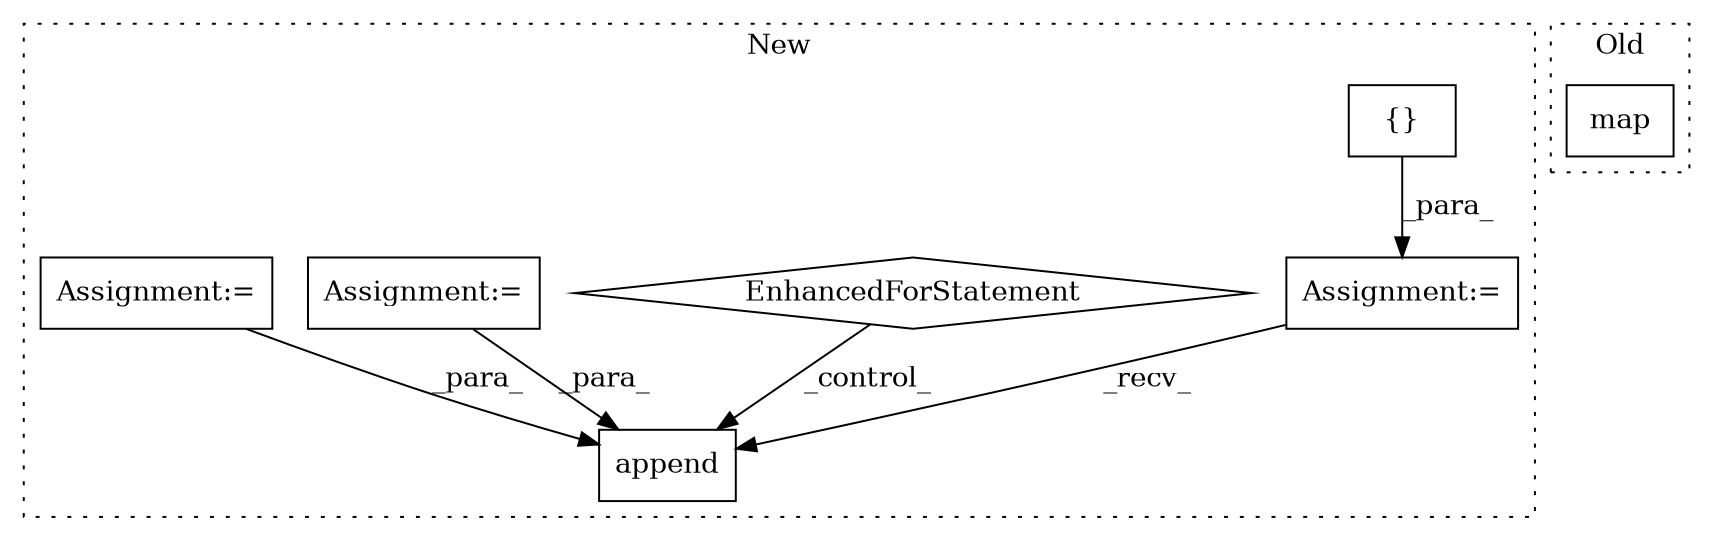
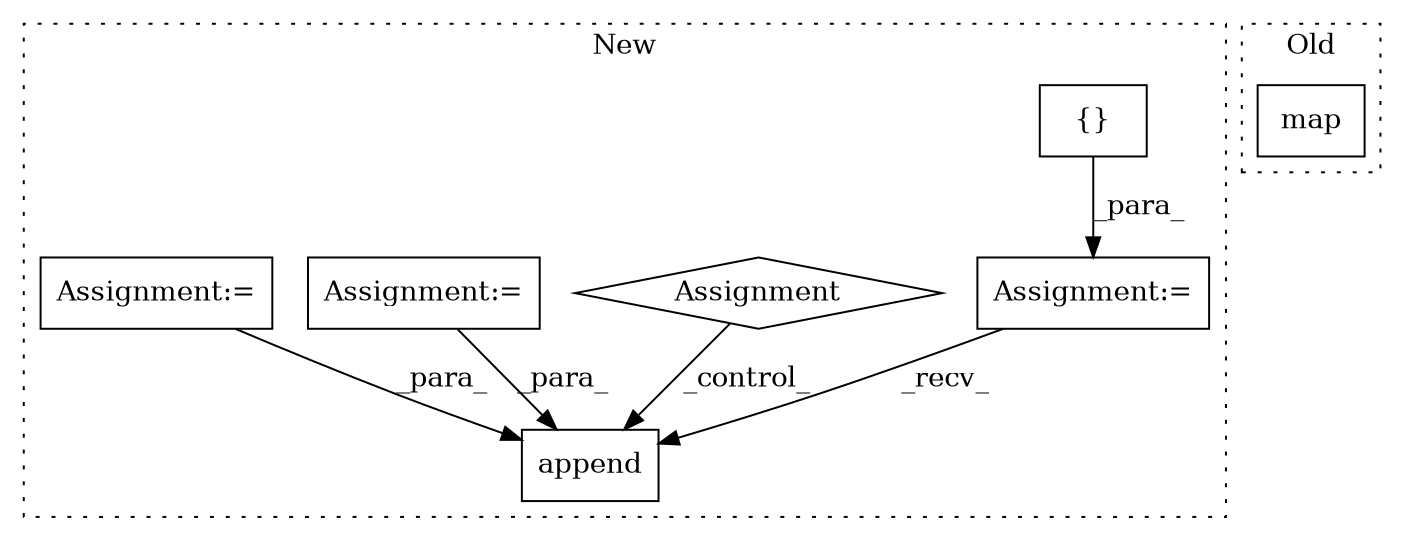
(913, 293) -> (759, 293)
